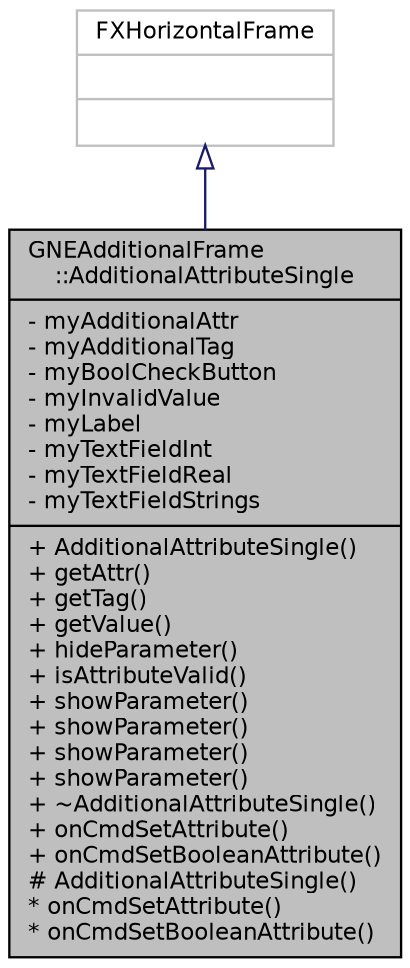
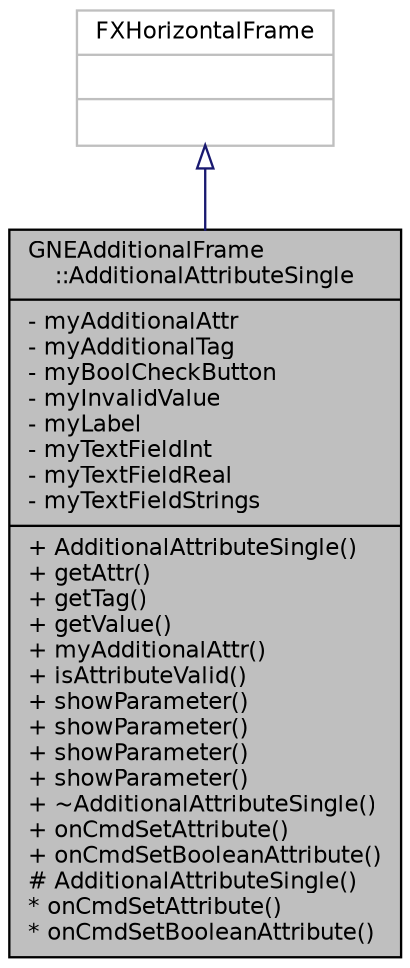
(134, 651) -> (148, 651)
